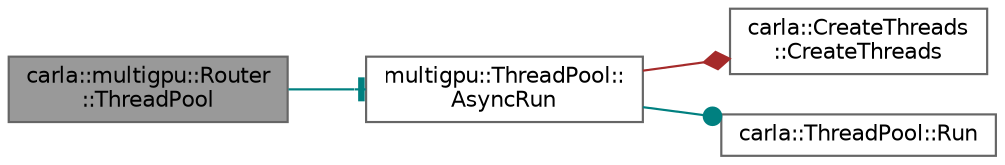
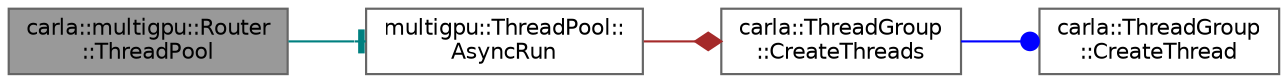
(859, 41) -> (841, 41)
none -> (1159, 41)
(859, 135) -> none
